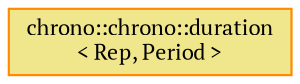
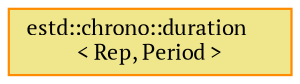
(150, 42) -> (150, 42)
